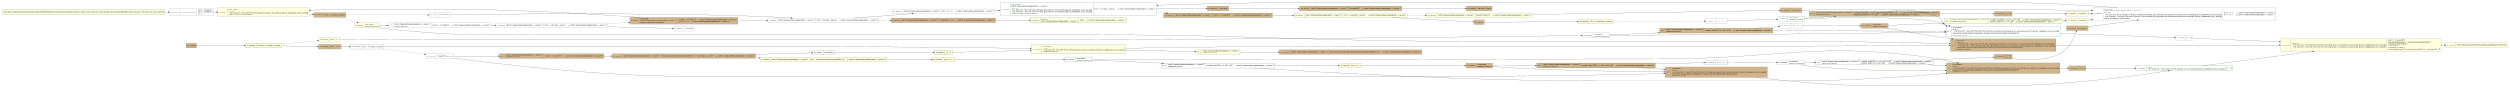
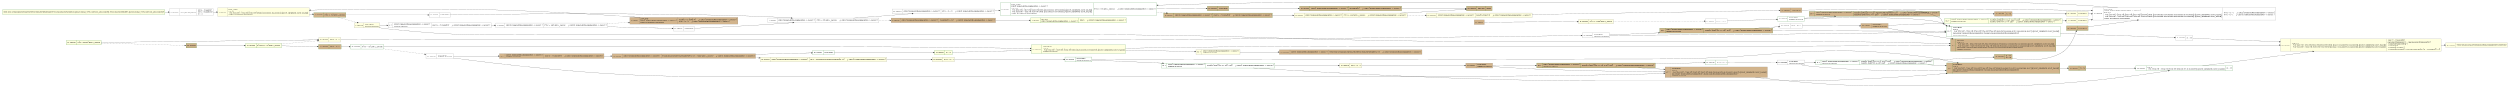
(1433, 20) -> (1433, 11)
(752, 21) -> (744, 26)
none -> (84, 43)
